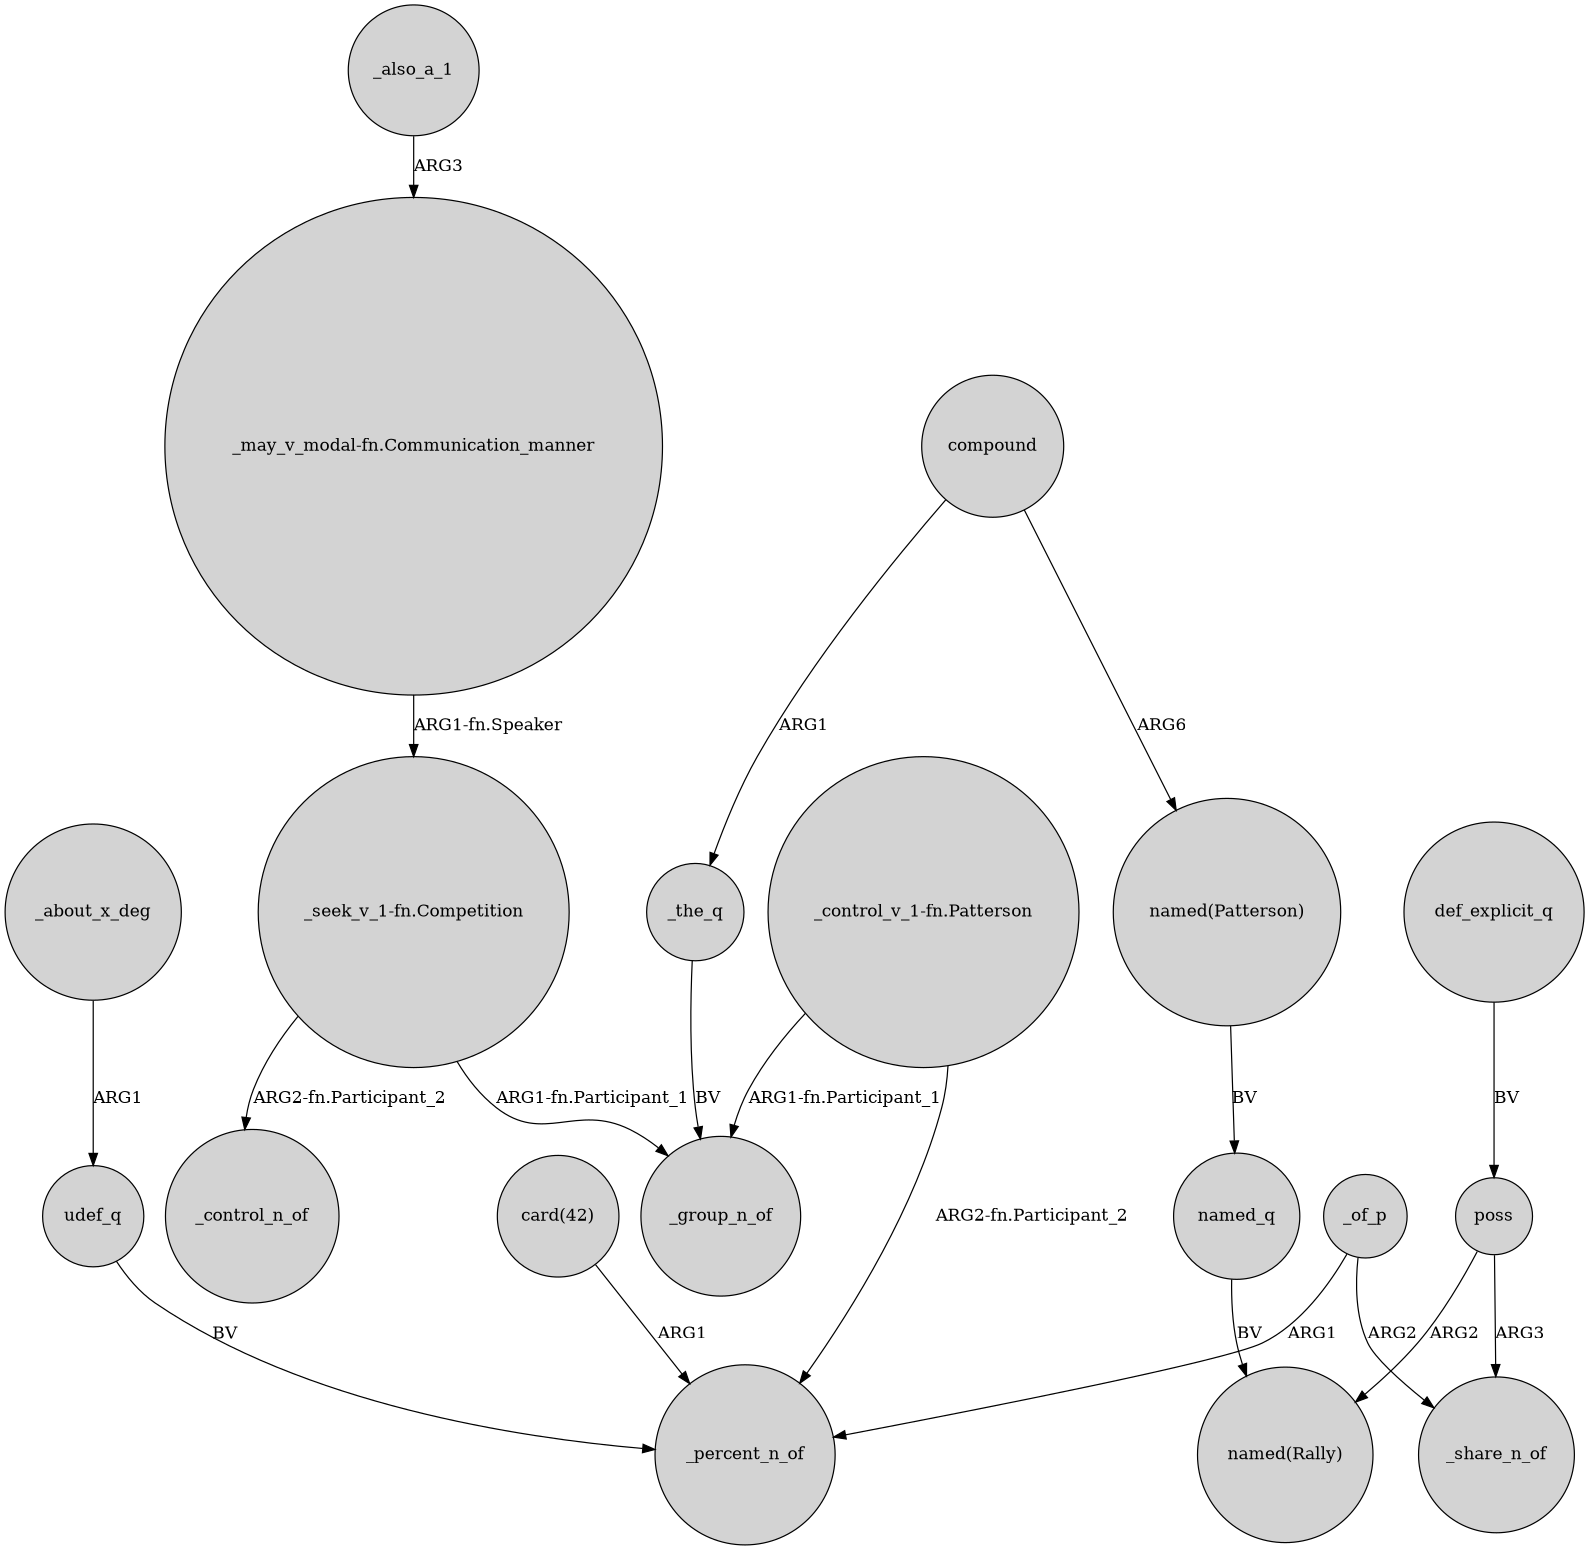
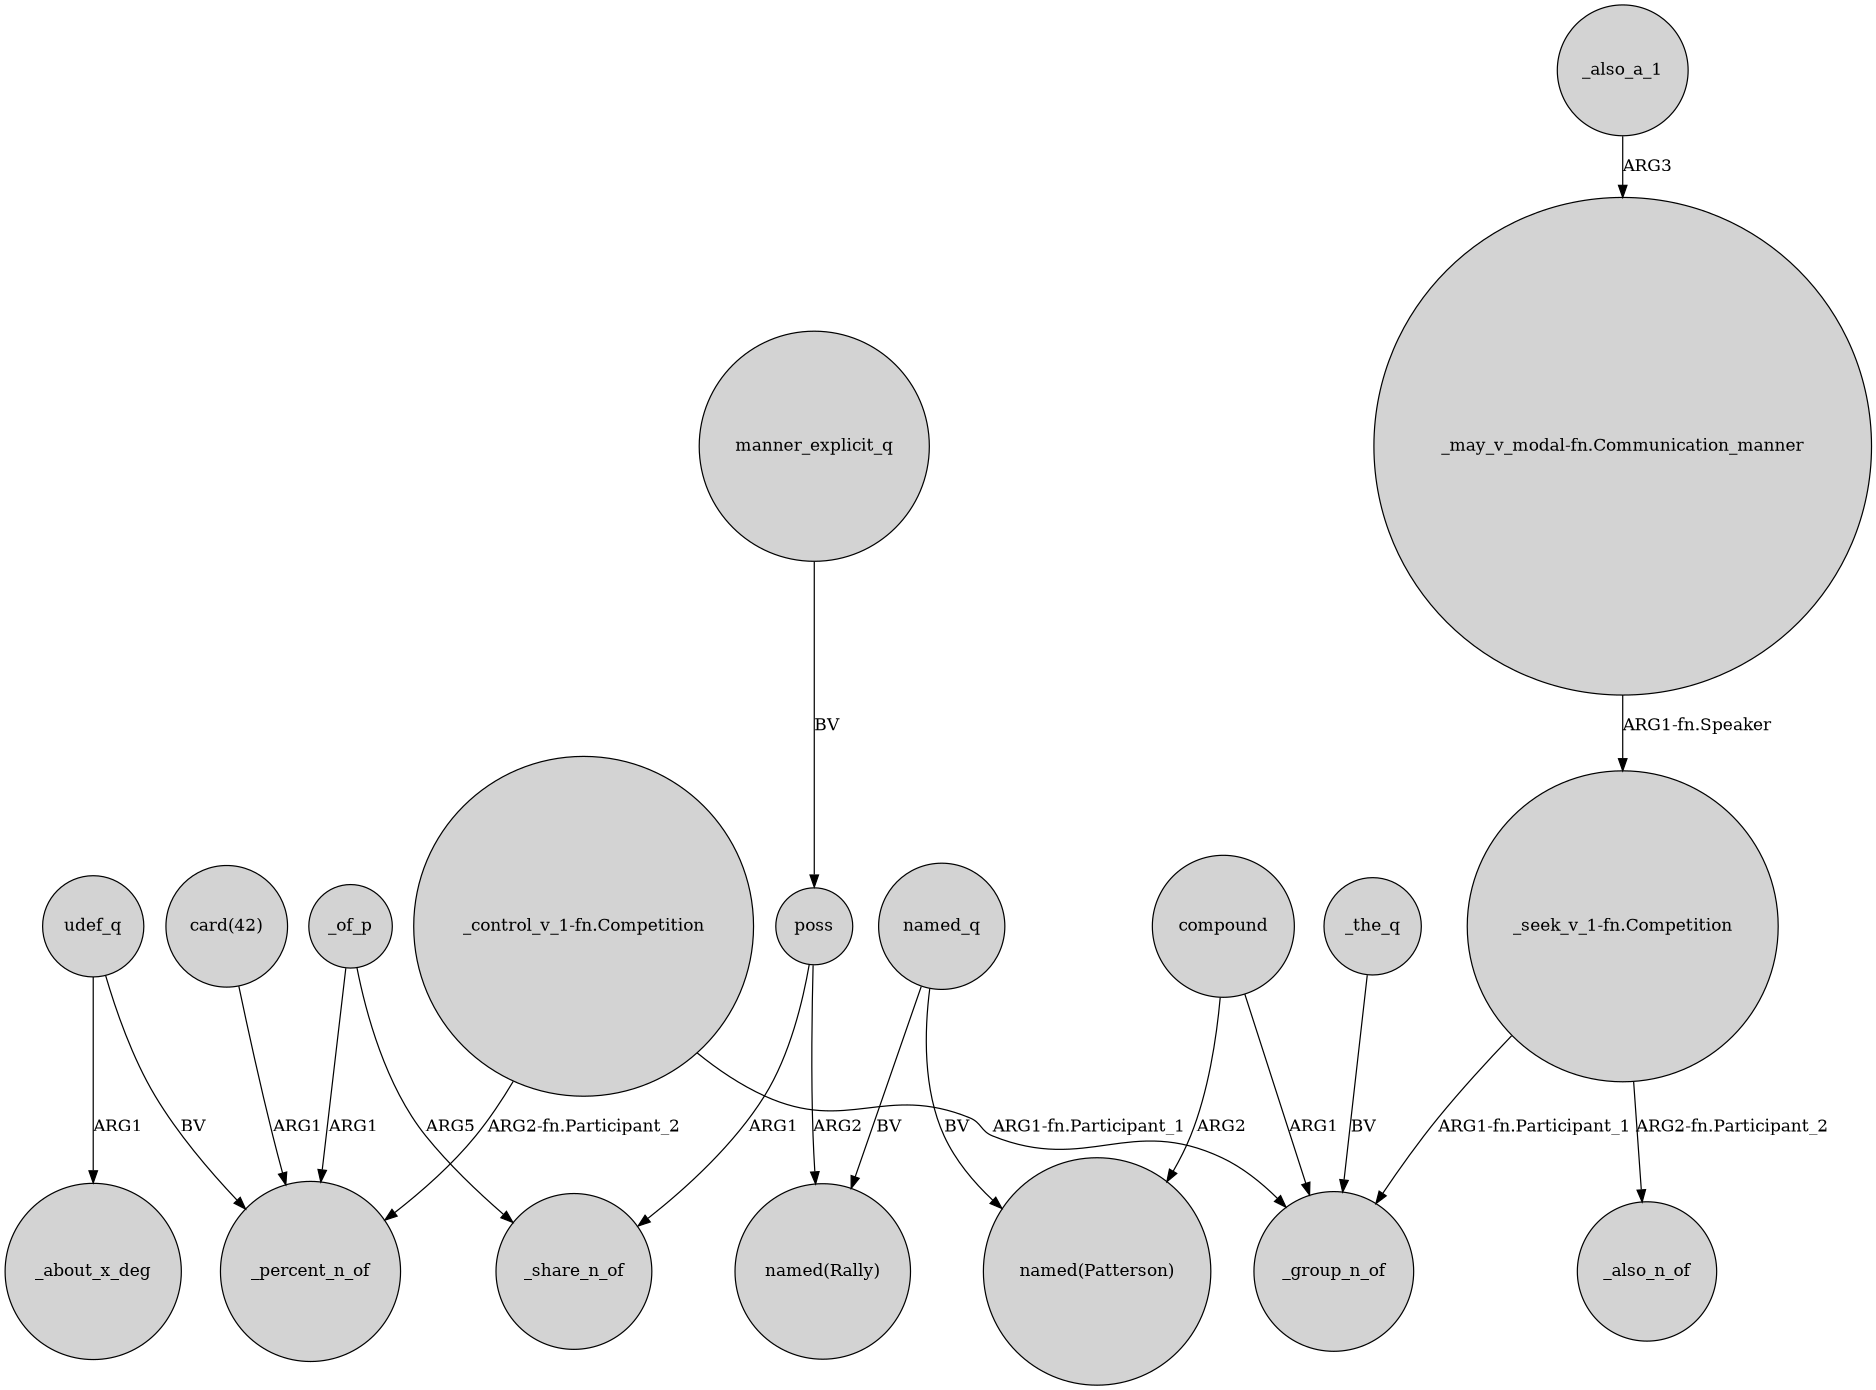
(815, 667) -> (1275, 1089)
(1162, 726) -> (1222, 1127)
(924, 912) -> (584, 926)
(1494, 912) -> (814, 446)
(93, 1077) -> (93, 1074)
(1232, 1083) -> (932, 1098)
(252, 1216) -> (1647, 1271)
(1393, 1334) -> (451, 1127)
(1520, 1334) -> (774, 1127)
